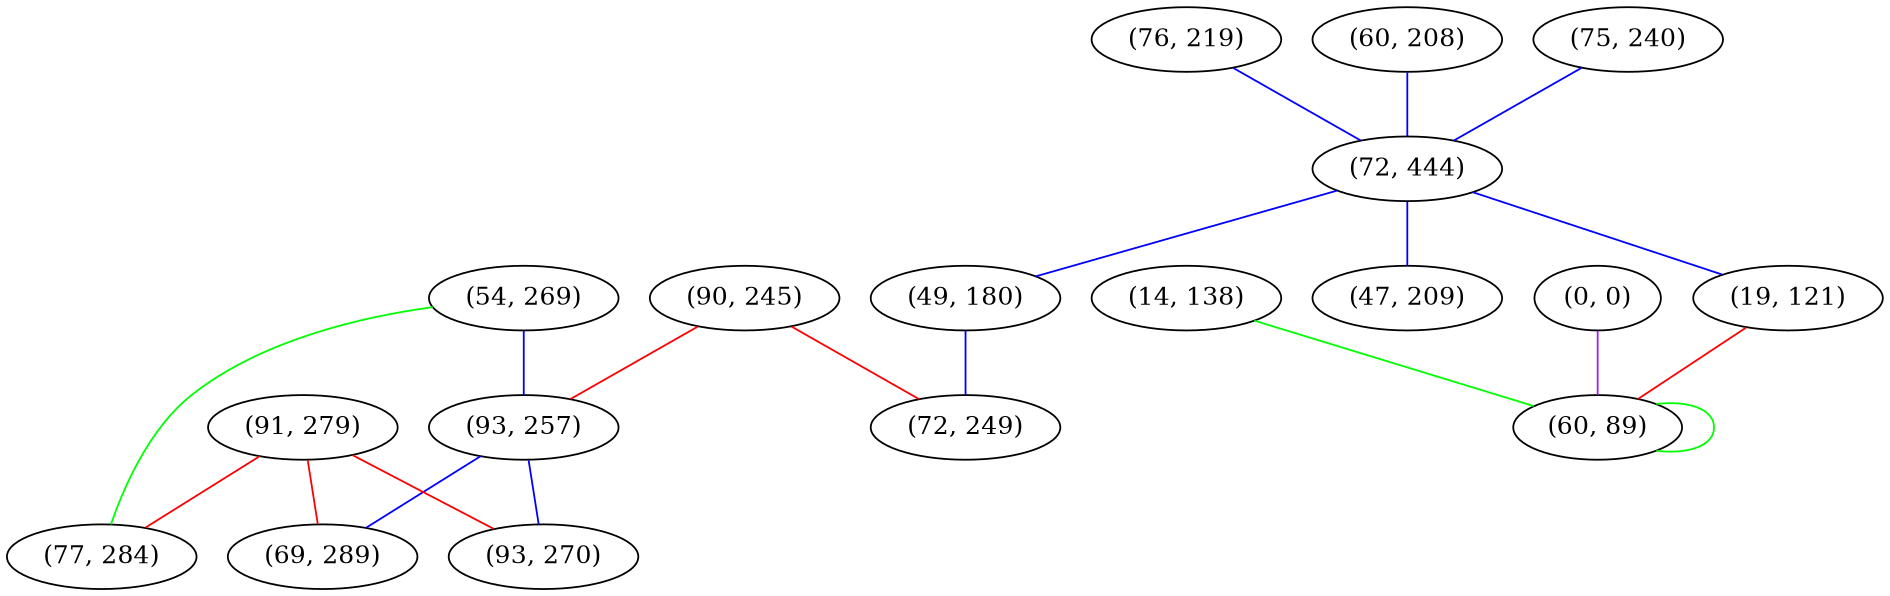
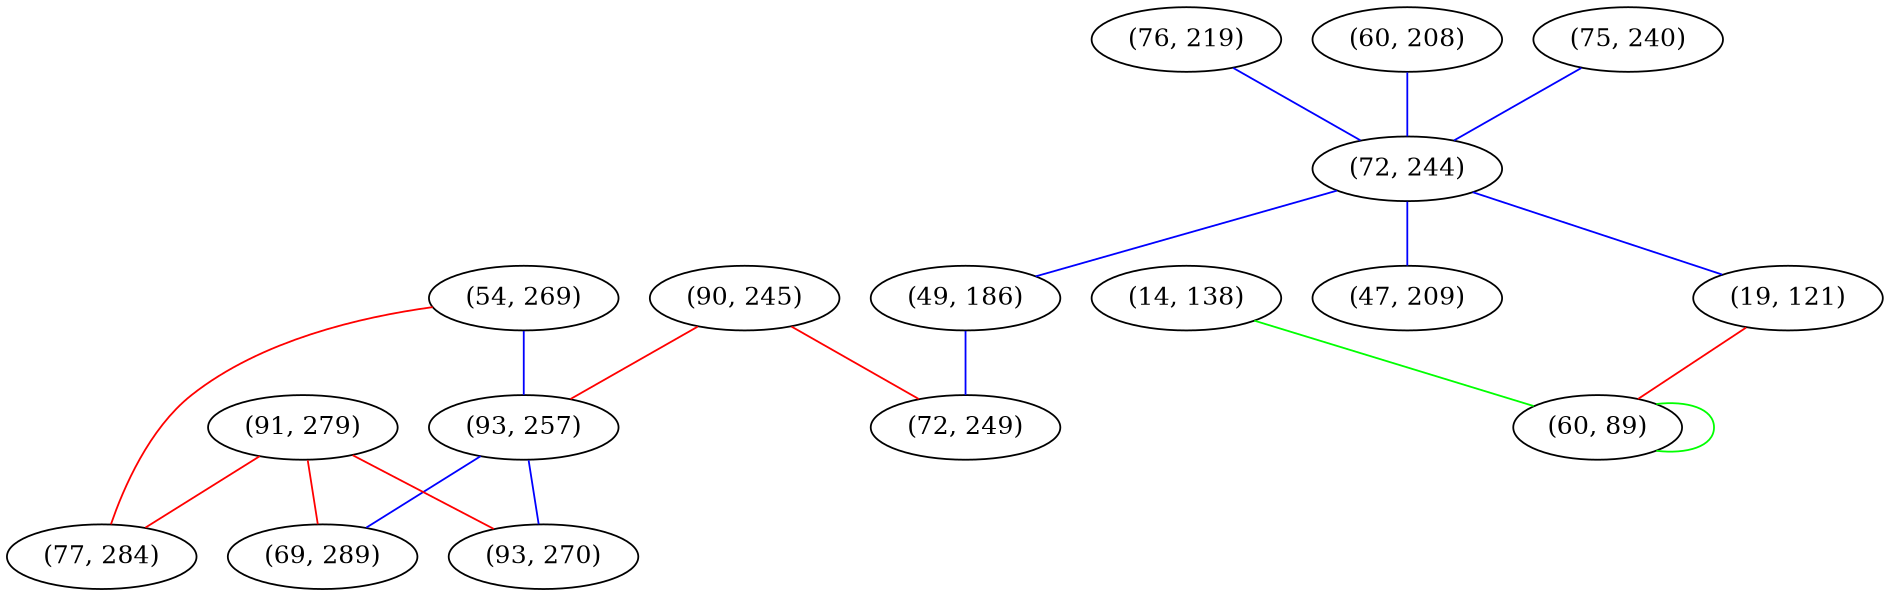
(1407, 169) -> (1407, 169)
(966, 298) -> (966, 298)
(1598, 298) -> none
(236, 367) -> (236, 367)
